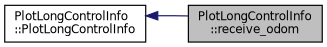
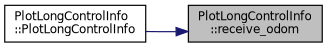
(173, 16) -> (161, 32)
